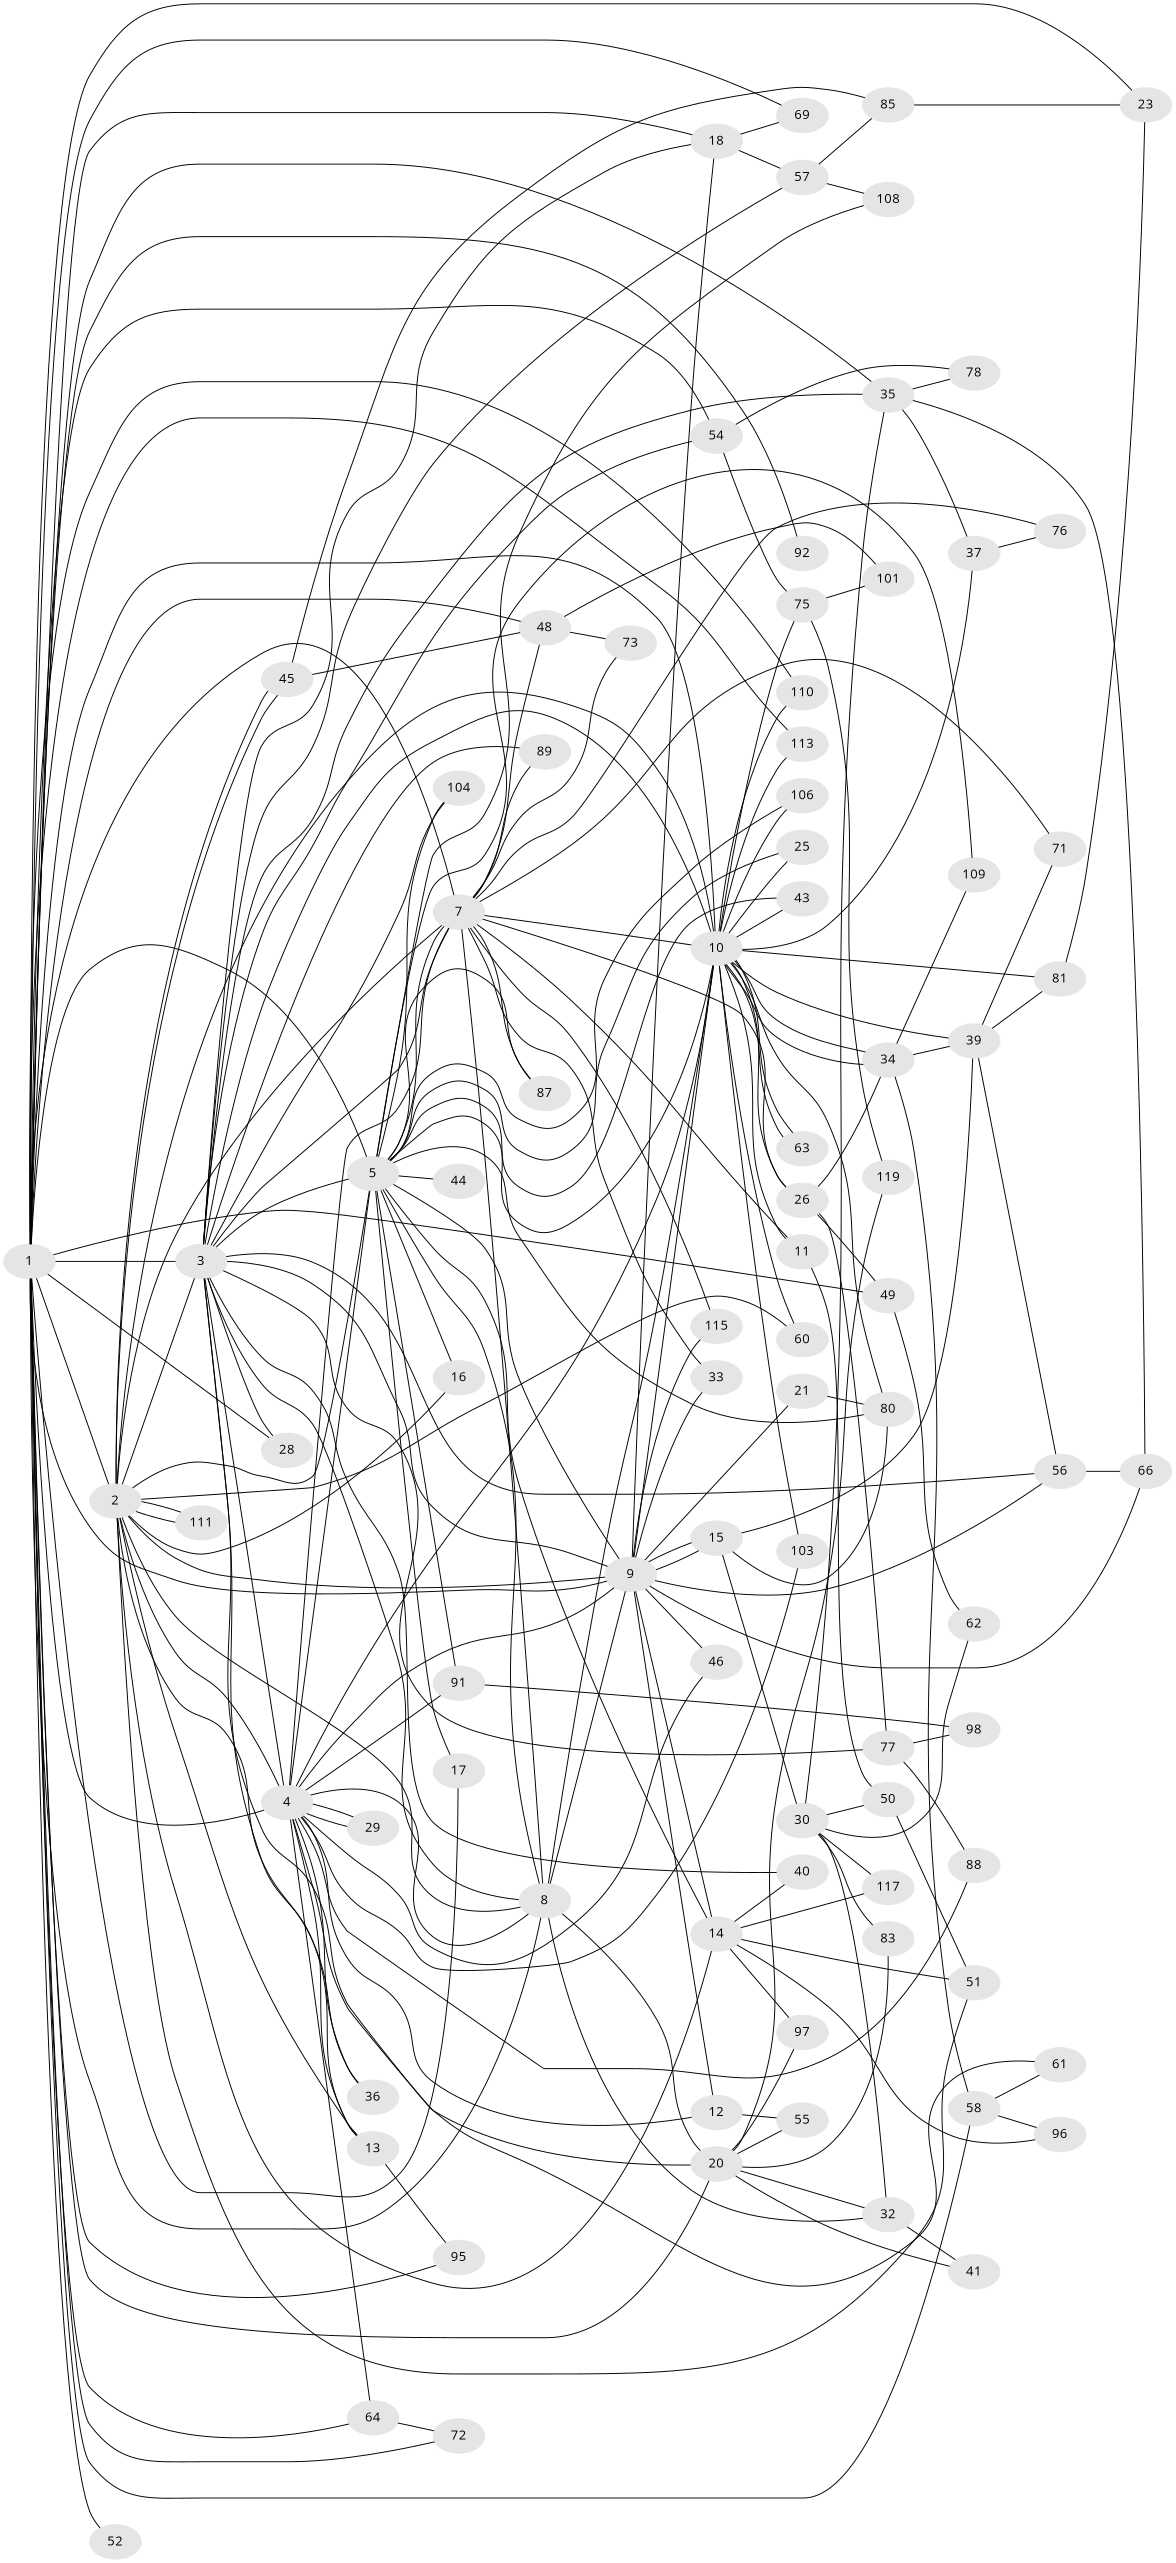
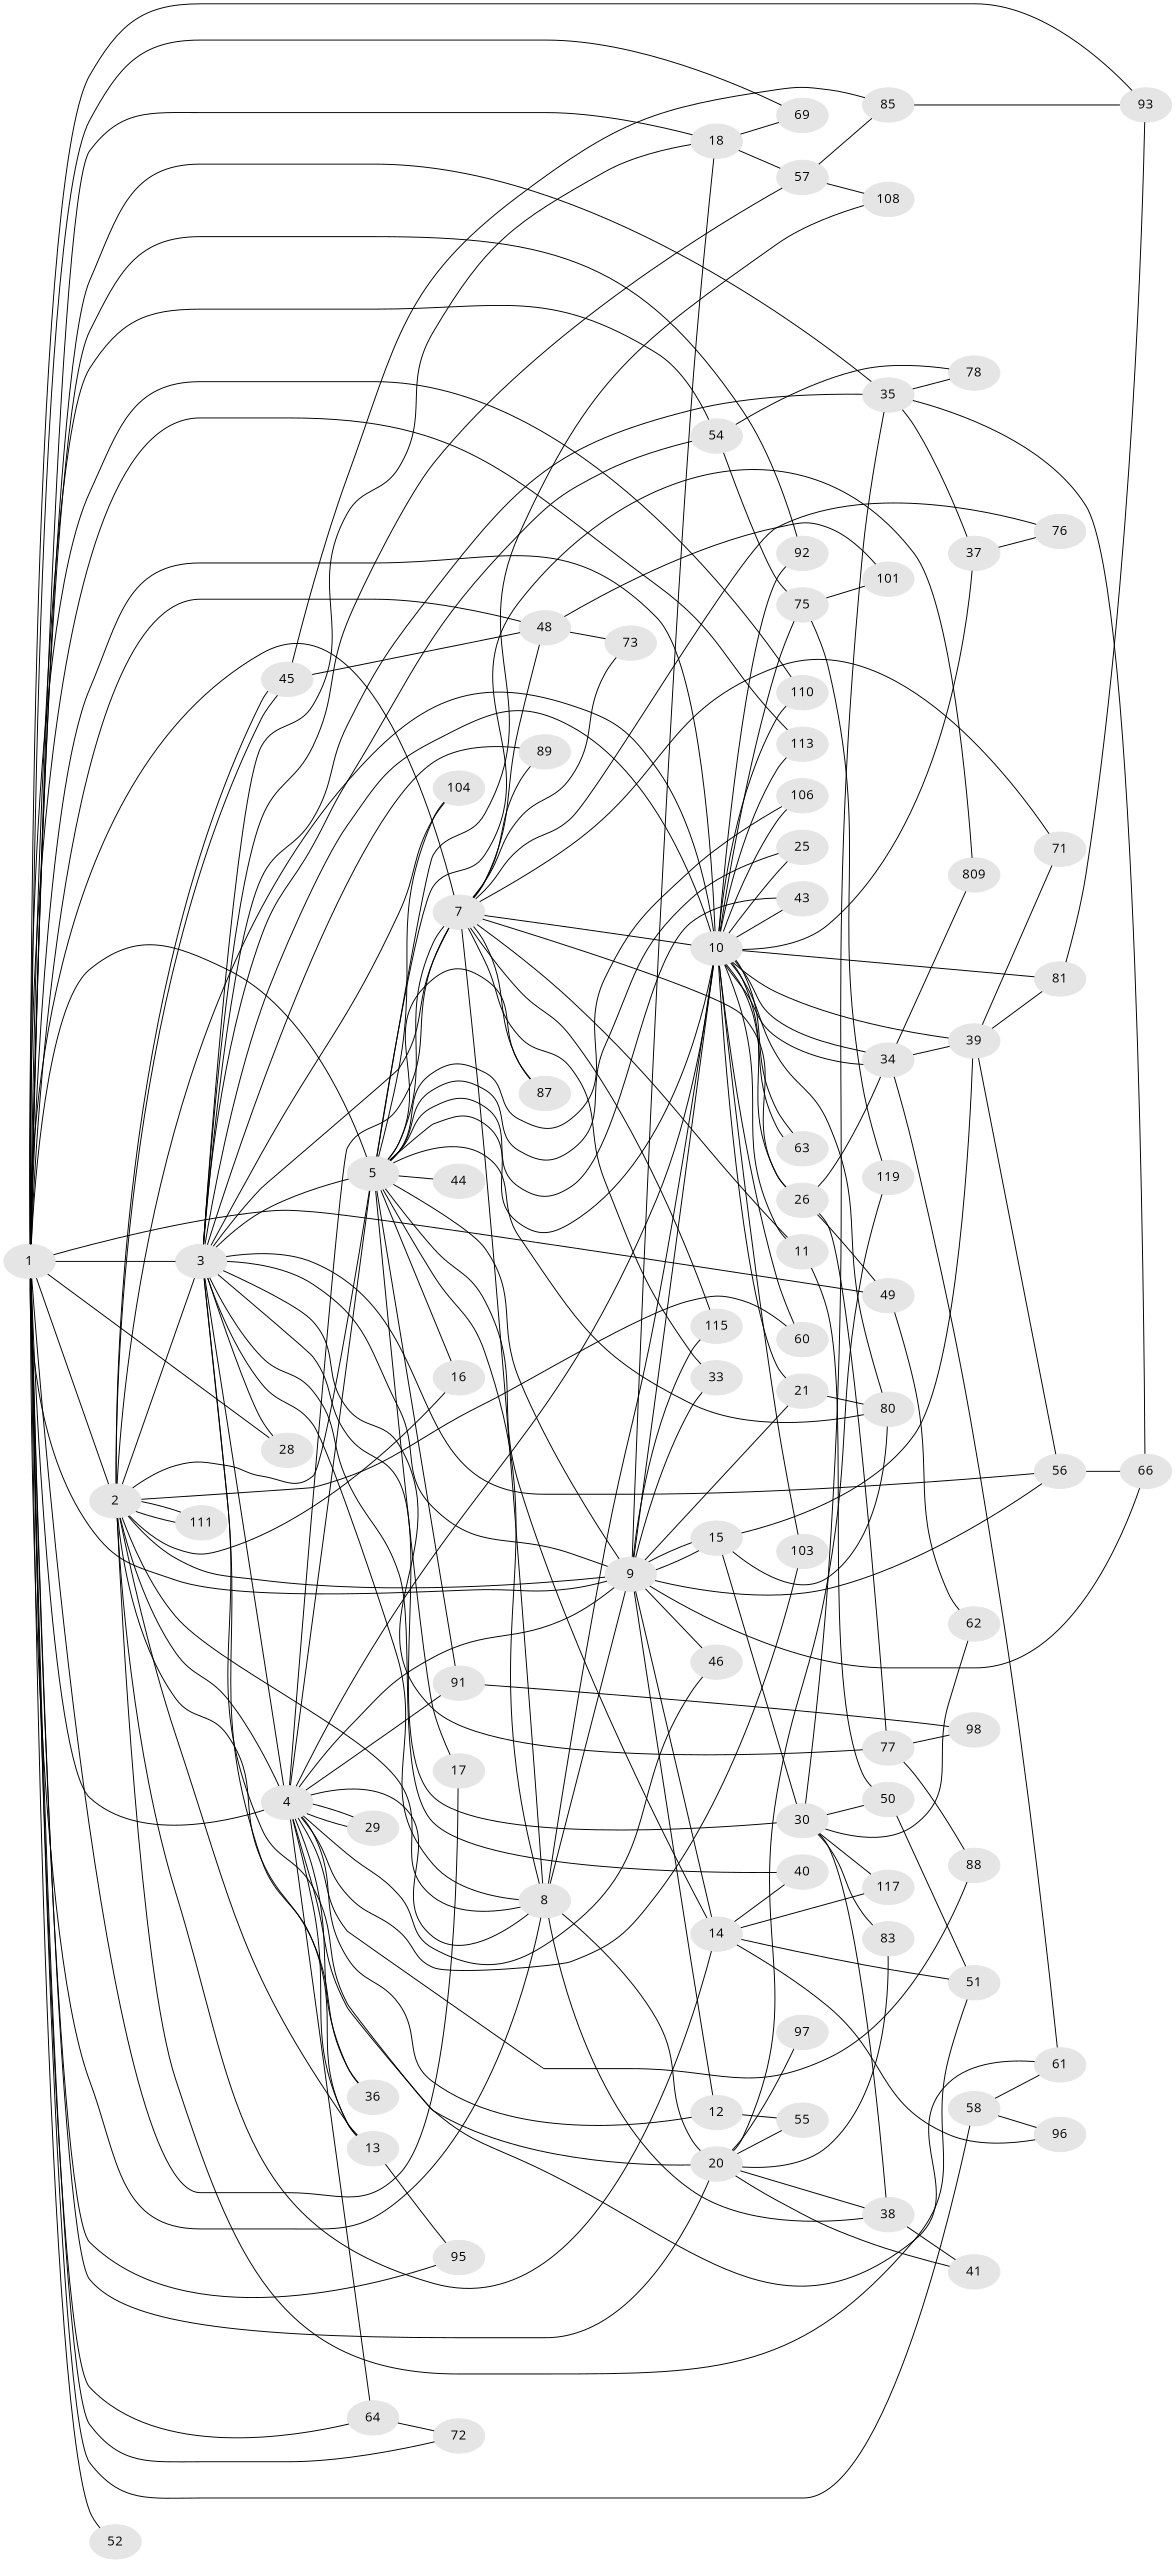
(1146, 105) -> (1146, 105)
none -> (739, 746)
(974, 875) -> (974, 875)
none -> (736, 1165)
(198, 1197) -> none
(933, 1584) -> (994, 1559)
none -> (410, 1603)
(760, 1983) -> none
(888, 2215) -> (888, 2215)
